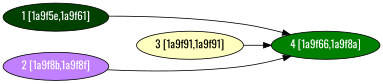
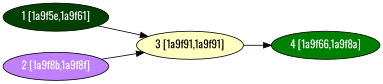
(196, 19) -> (119, 30)
(196, 70) -> (119, 56)
